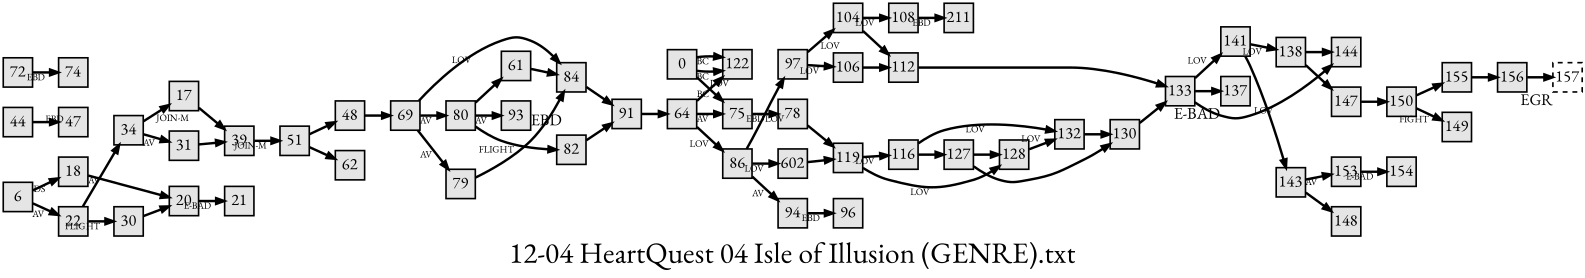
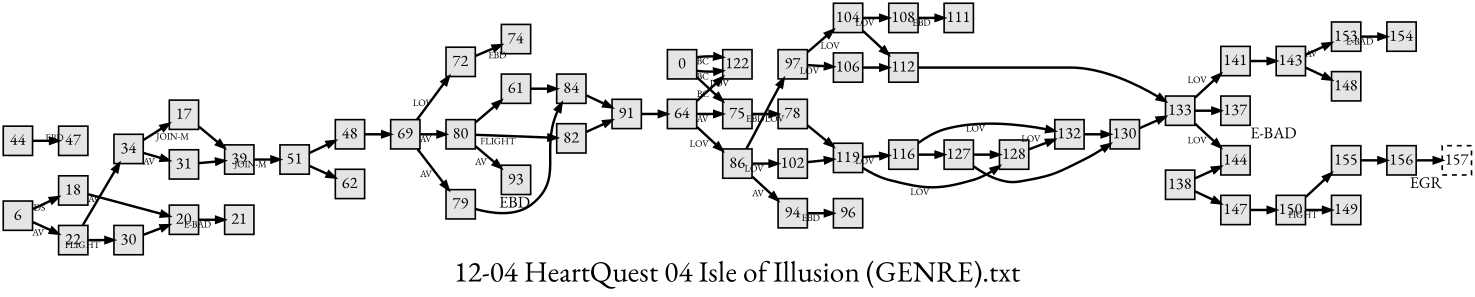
(959, 18) -> (959, 18)
(1259, 46) -> none
(481, 50) -> (430, 101)
(793, 164) -> (793, 164)
